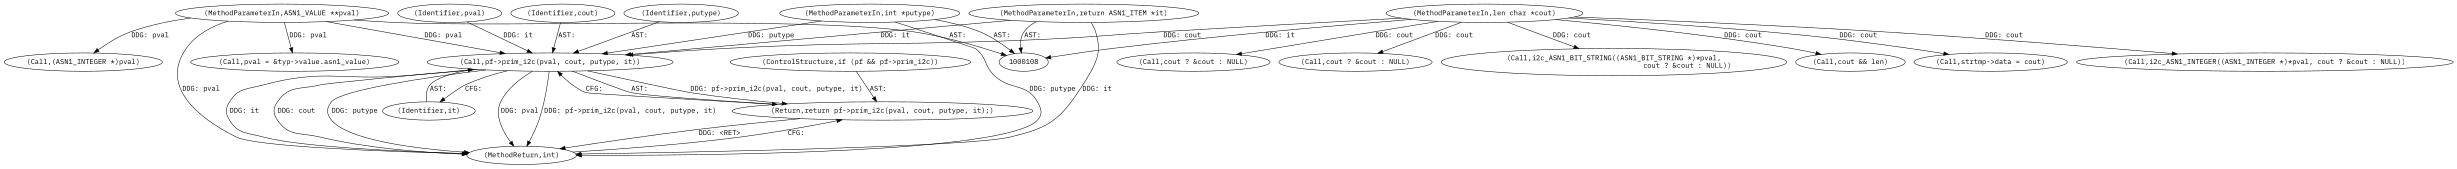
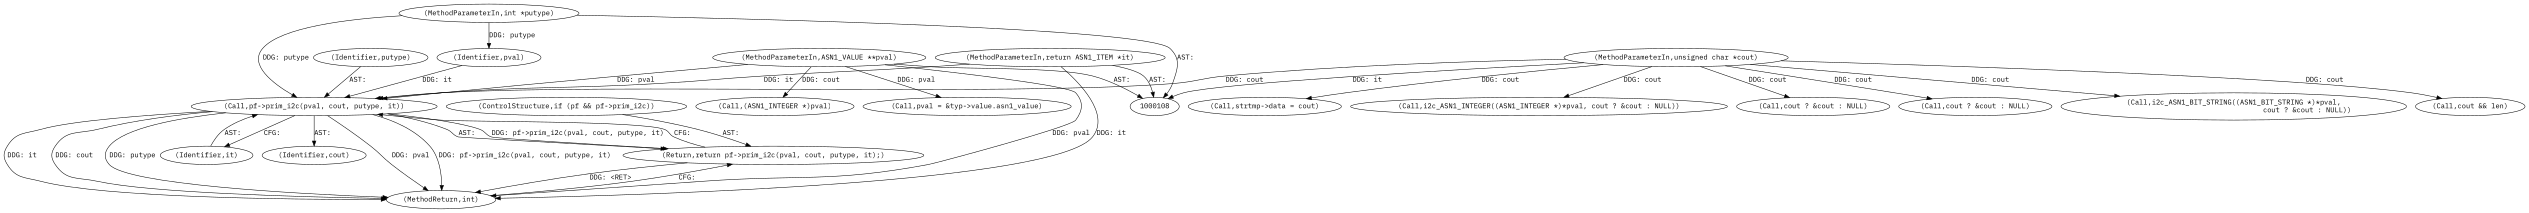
(1484, 13) -> (1676, 58)
(150, 35) -> (821, 80)
(557, 35) -> (314, 128)
(987, 137) -> (489, 33)
